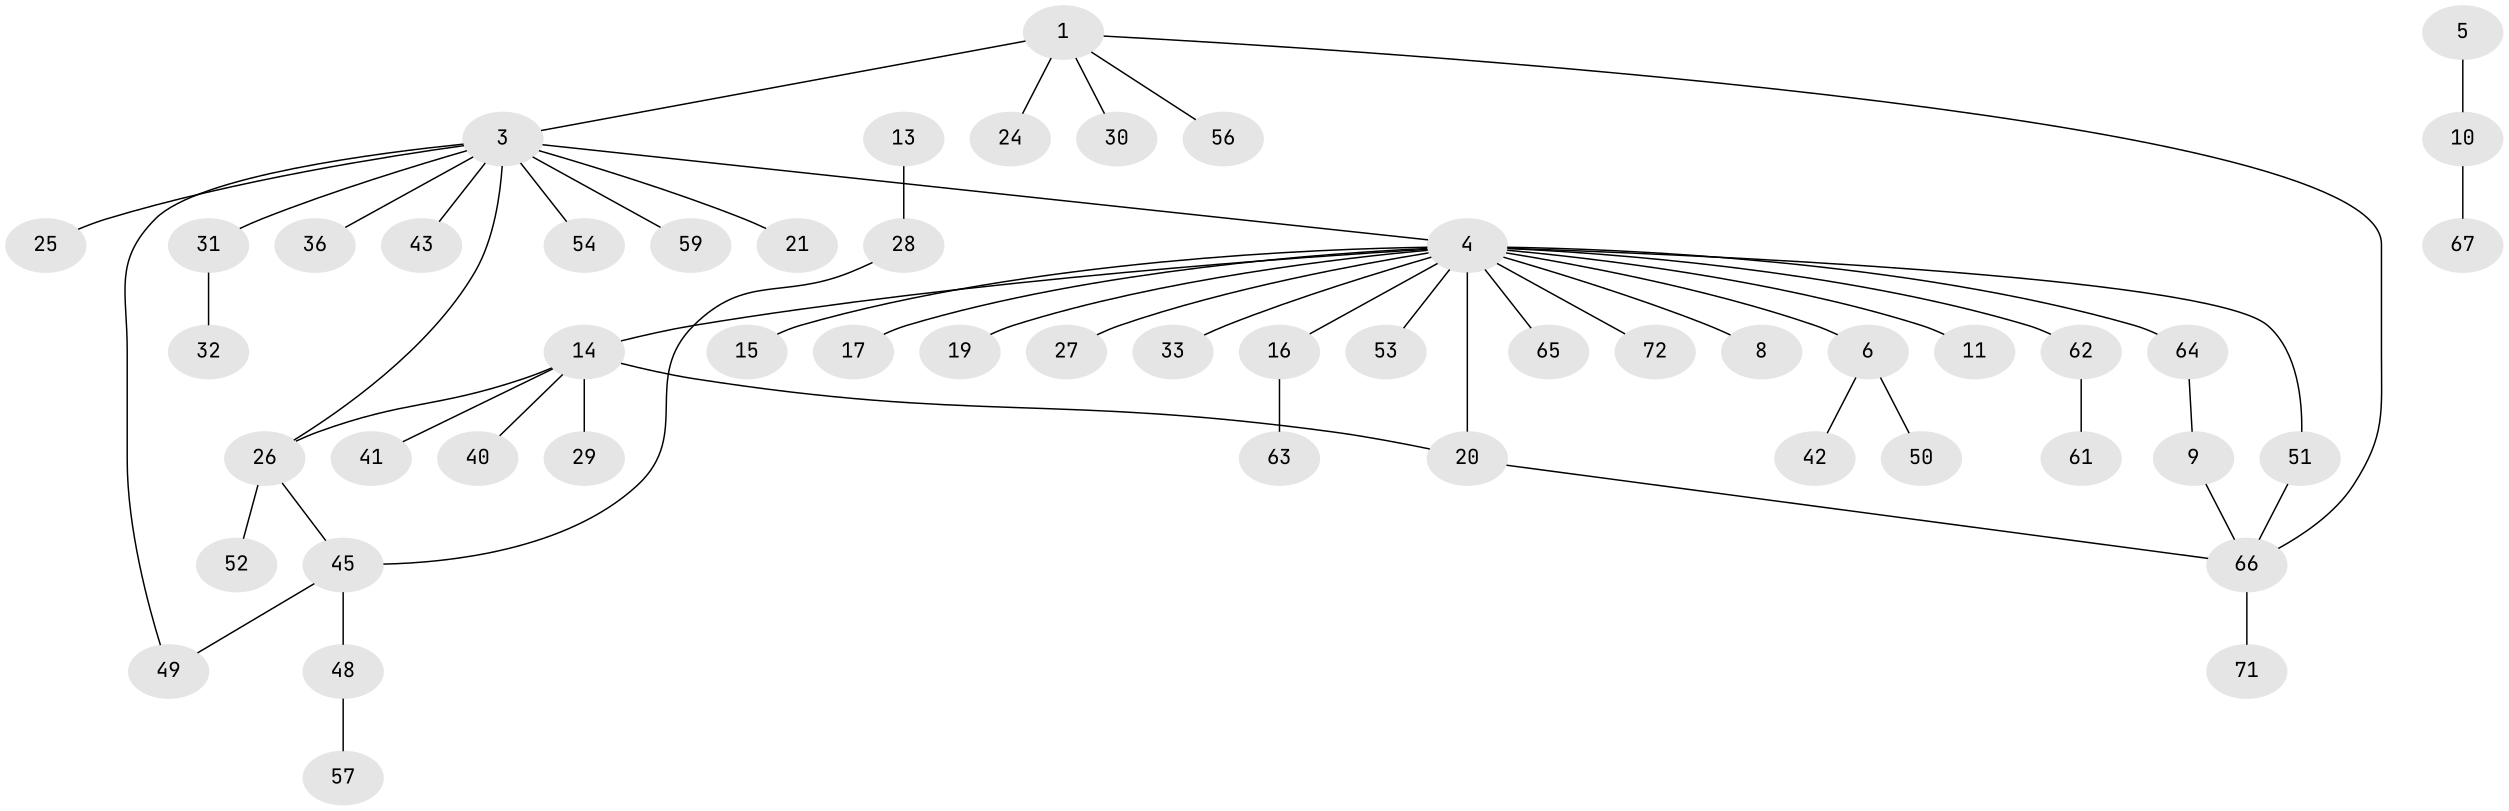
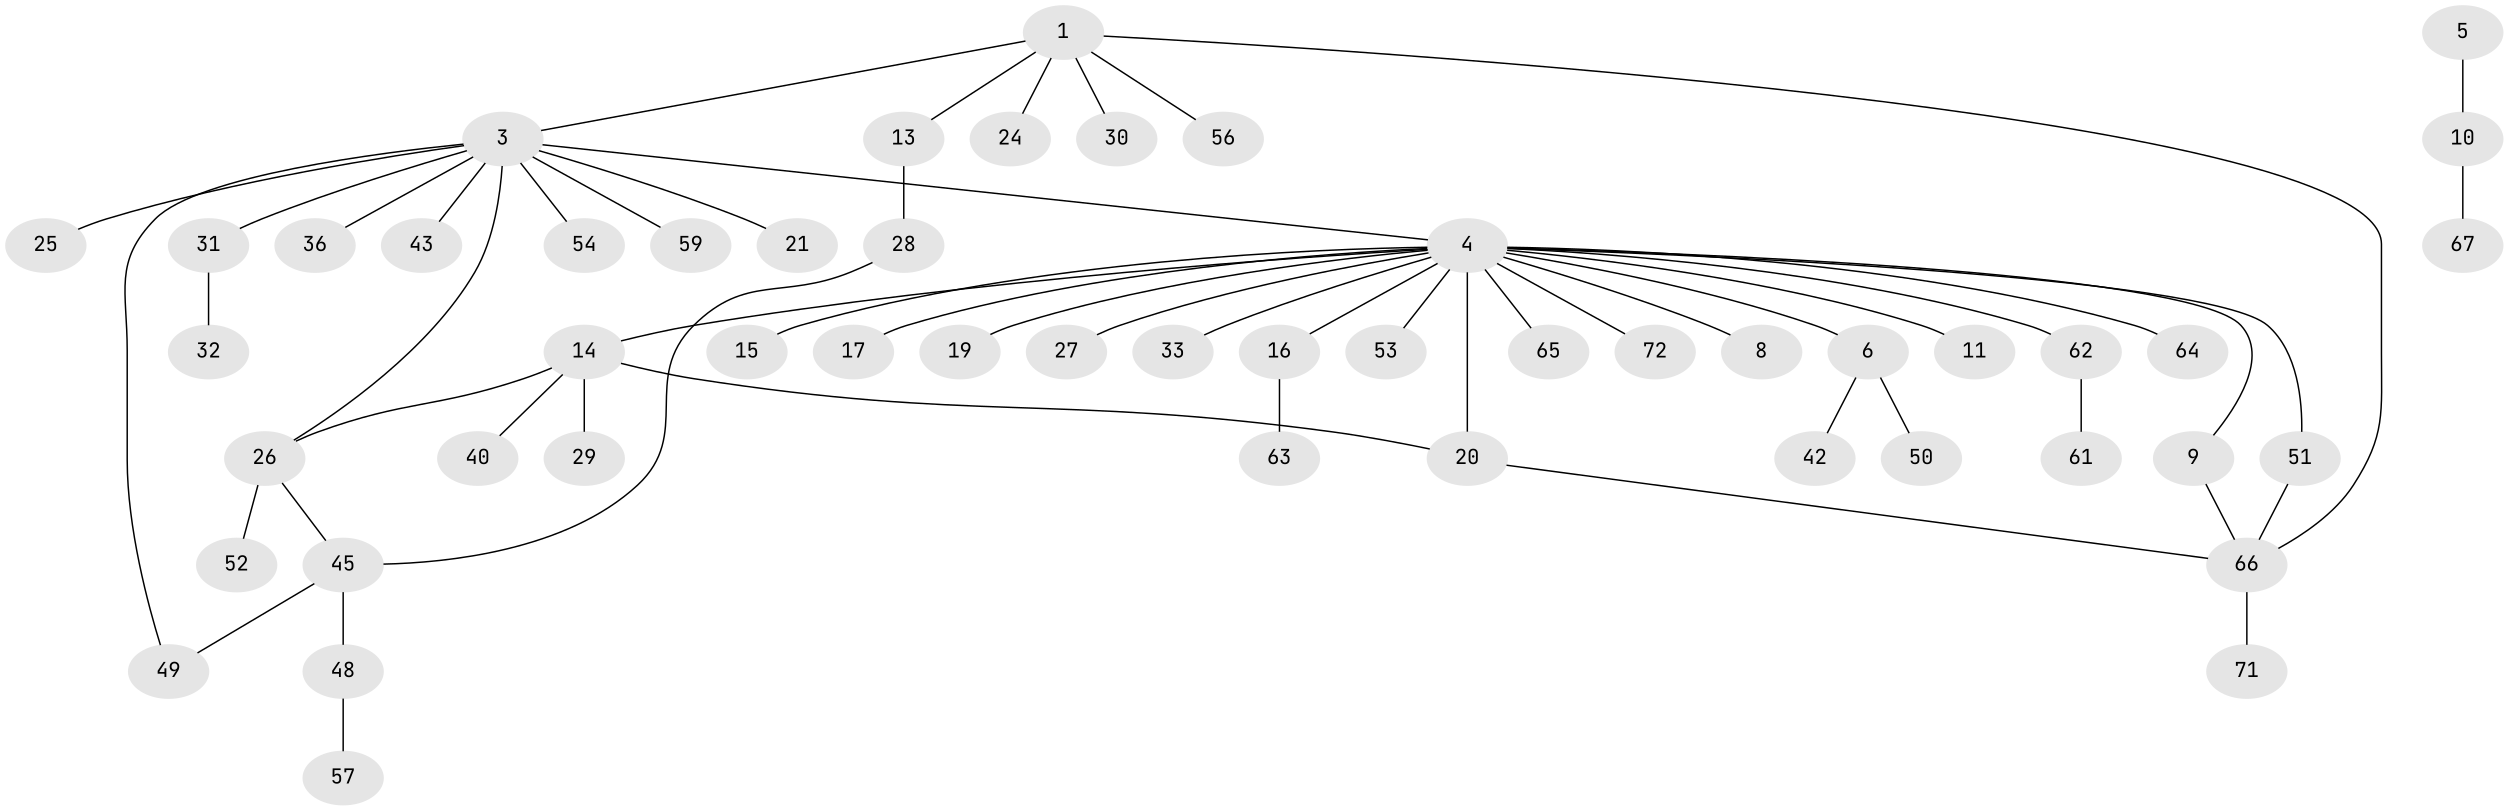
none -> (983, 86)
(2191, 405) -> (1939, 270)
(371, 459) -> none
